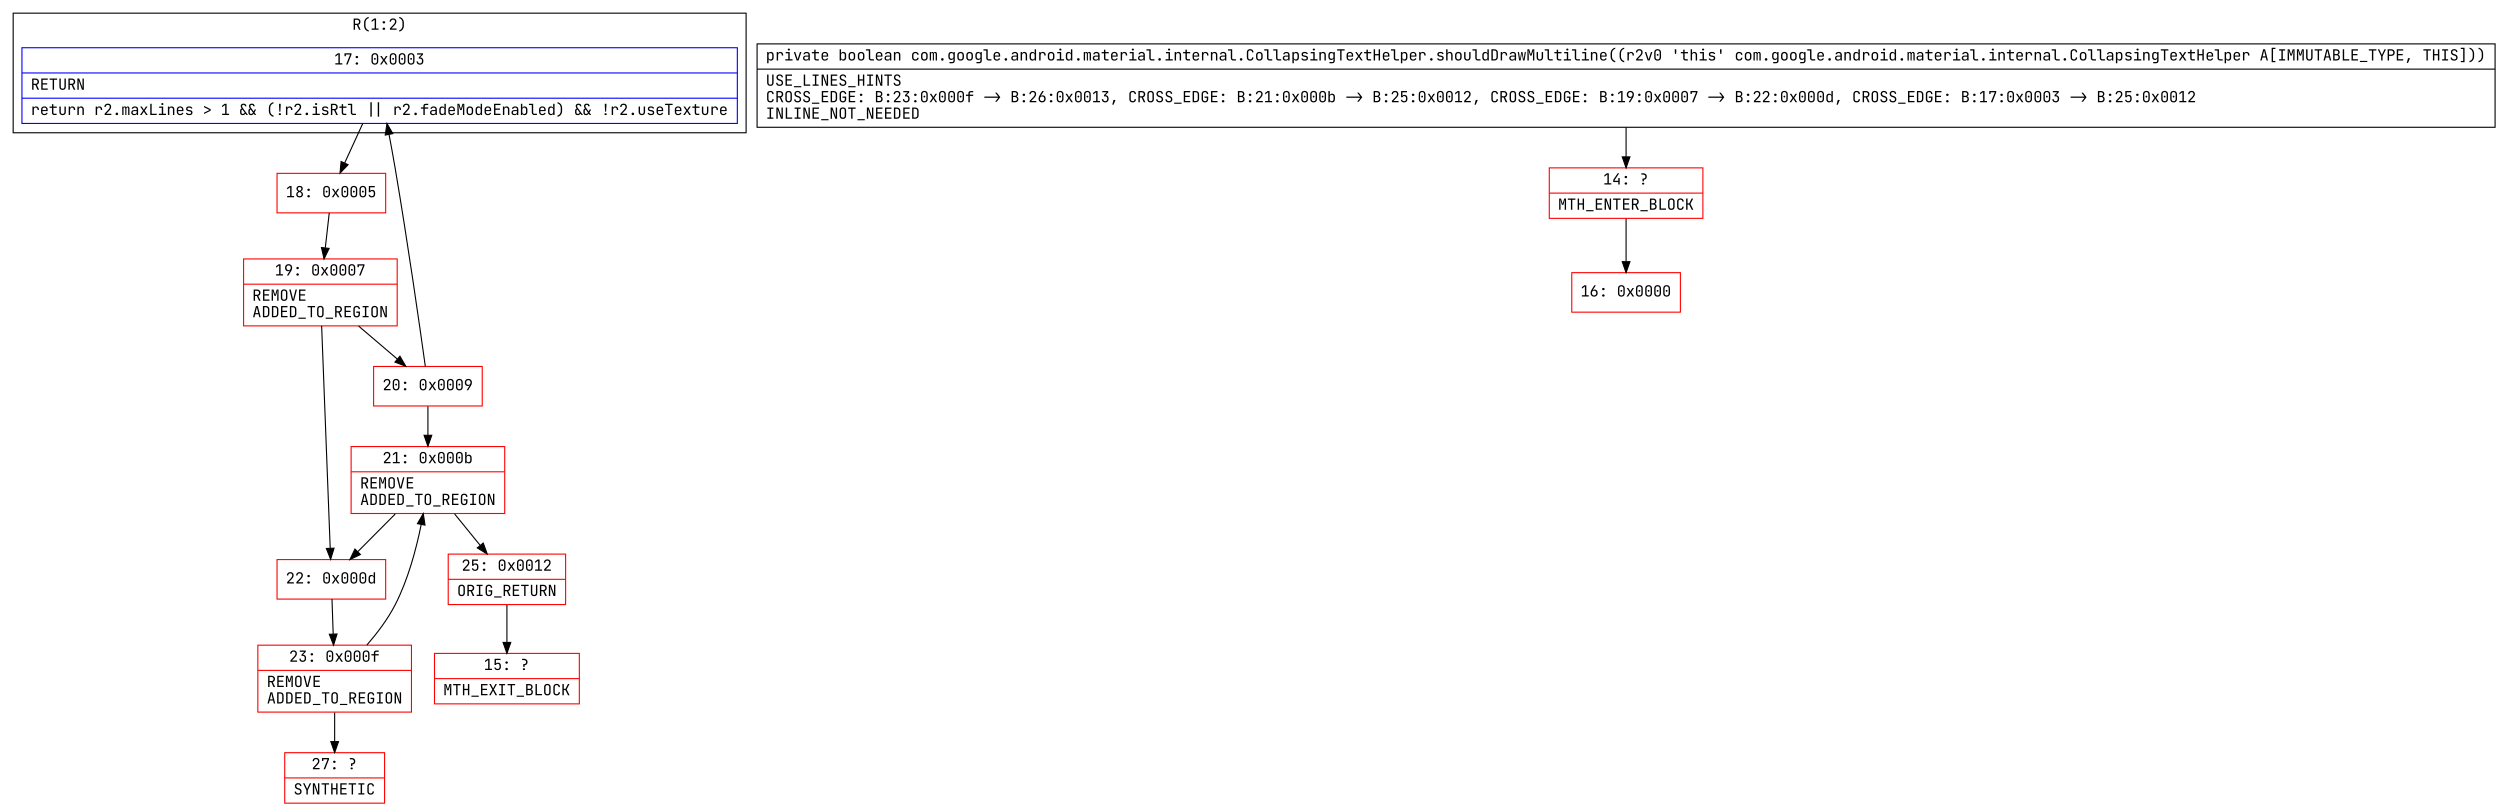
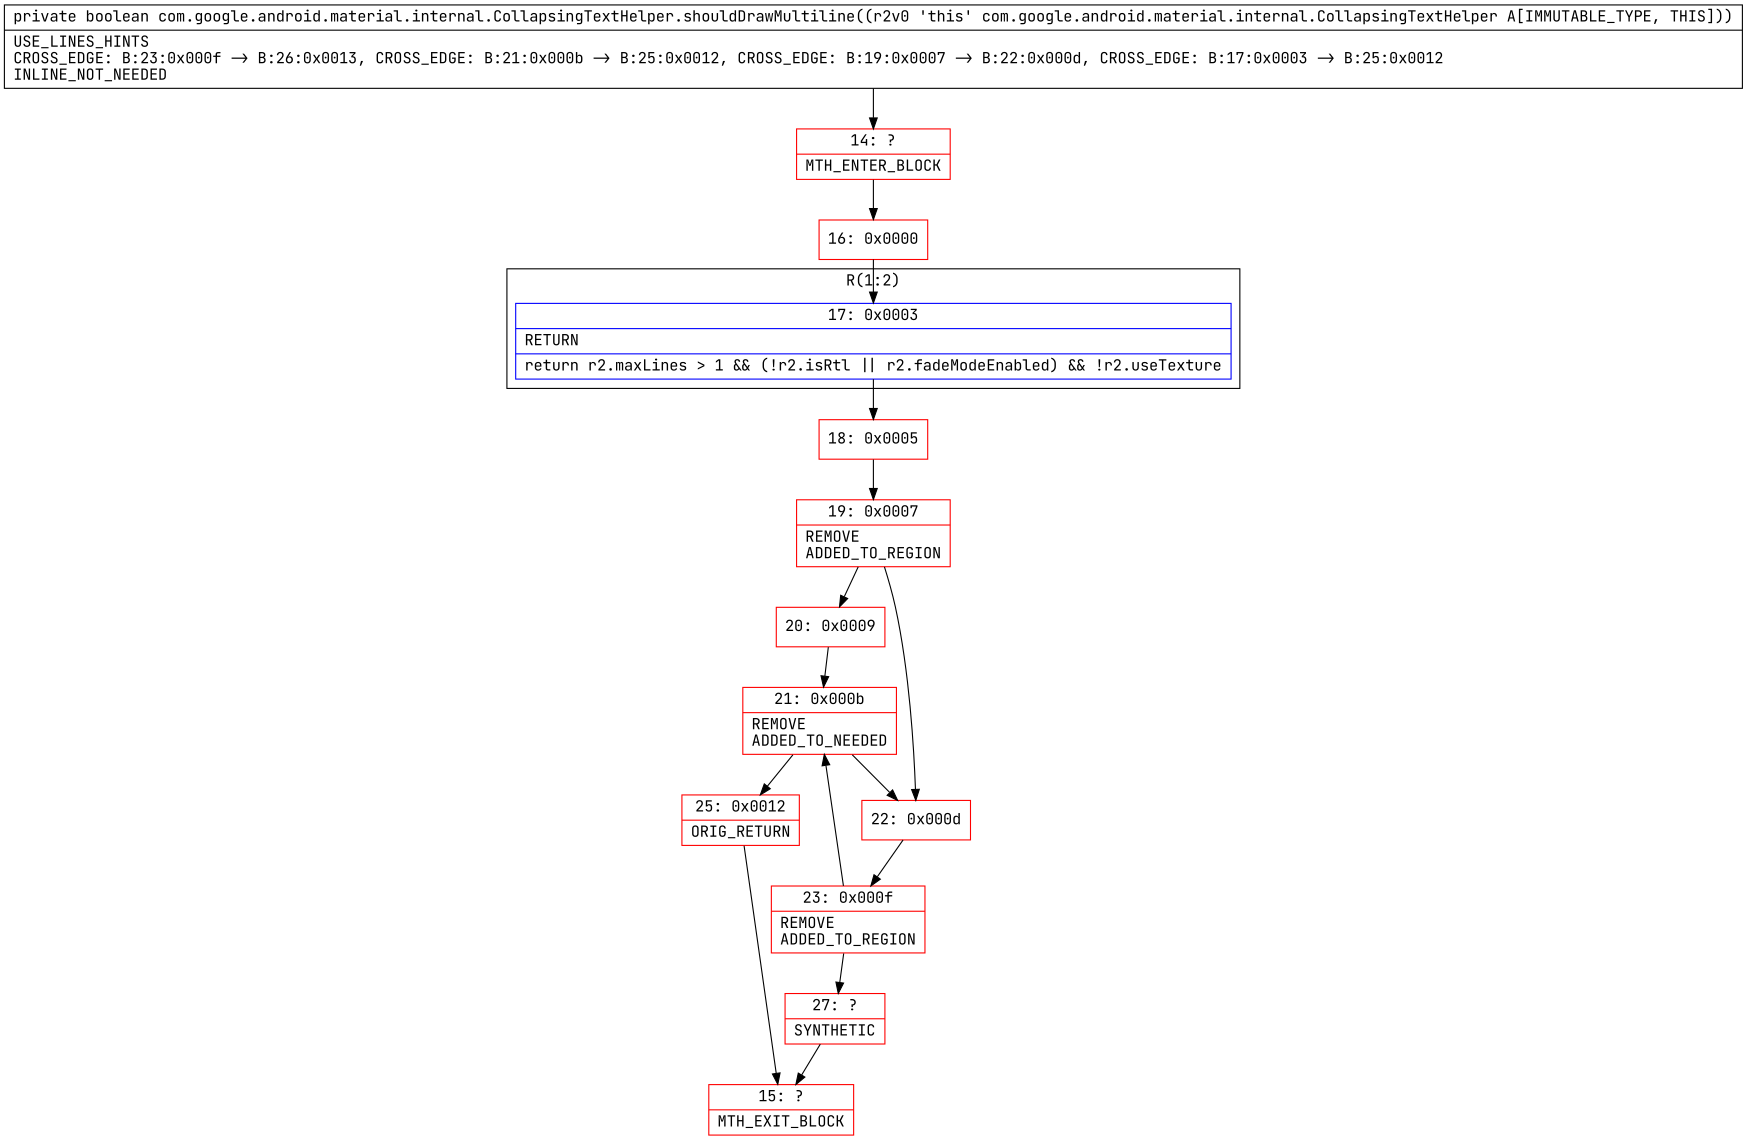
(408, 250) -> (873, 276)
(428, 500) -> (820, 741)
none -> (811, 1060)
